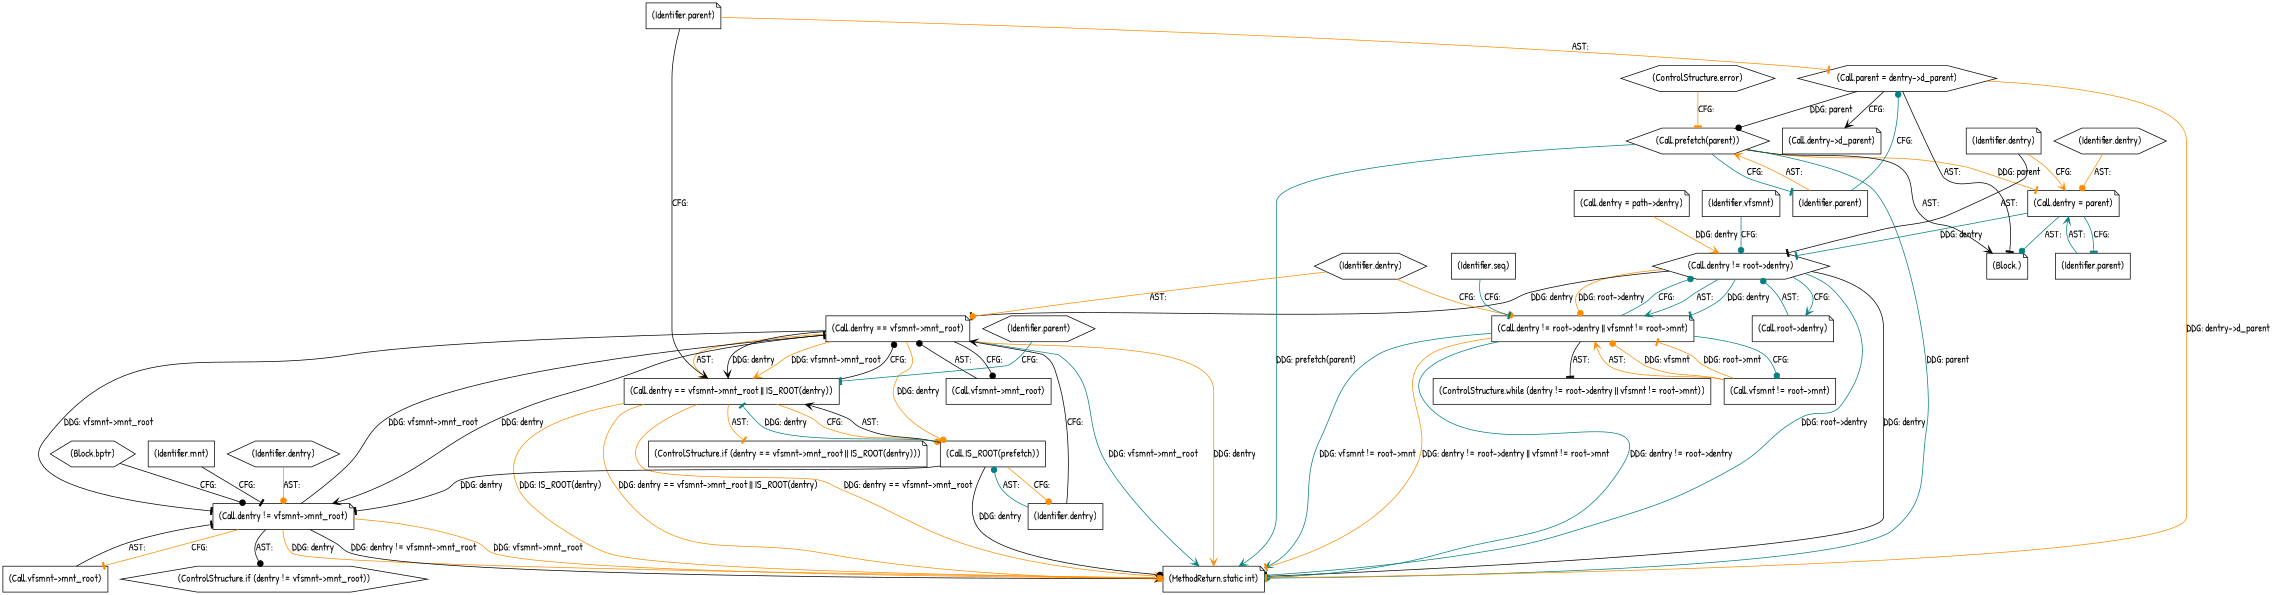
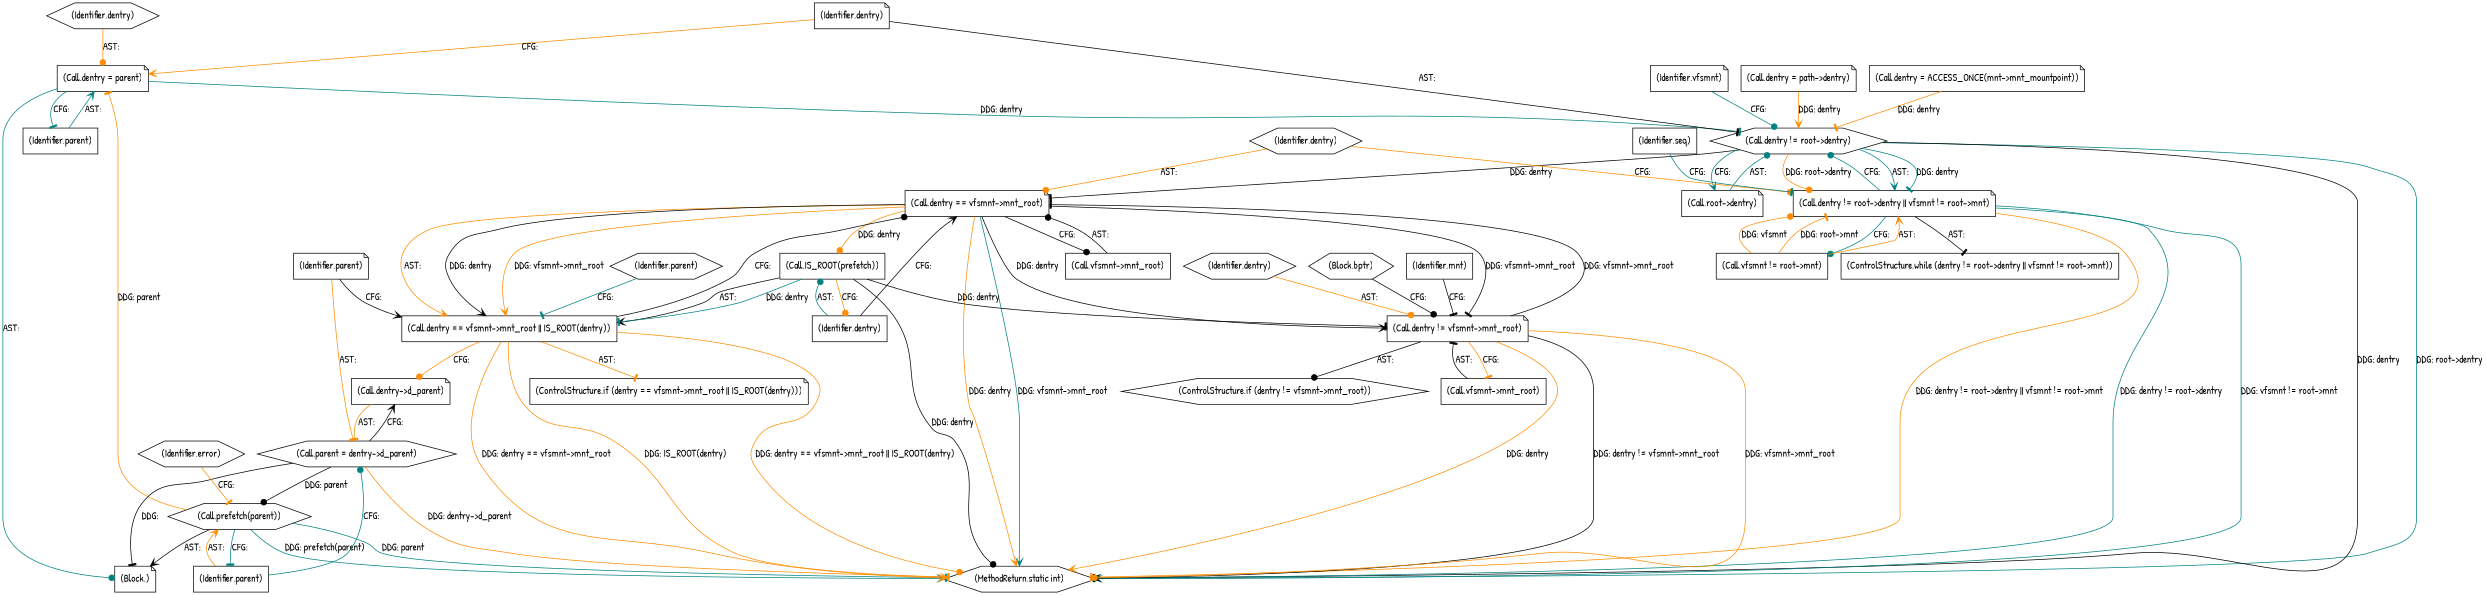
(1698, 78) -> (191, 454)
none -> (1977, 78)
(1954, 172) -> (151, 517)
none -> (358, 418)
(848, 434) -> (450, 357)
(1214, 579) -> (1019, 579)
